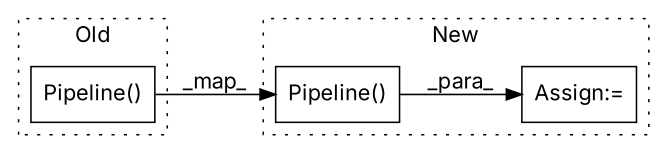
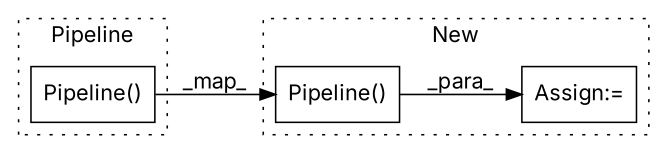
(93, 36) -> (93, 36)
